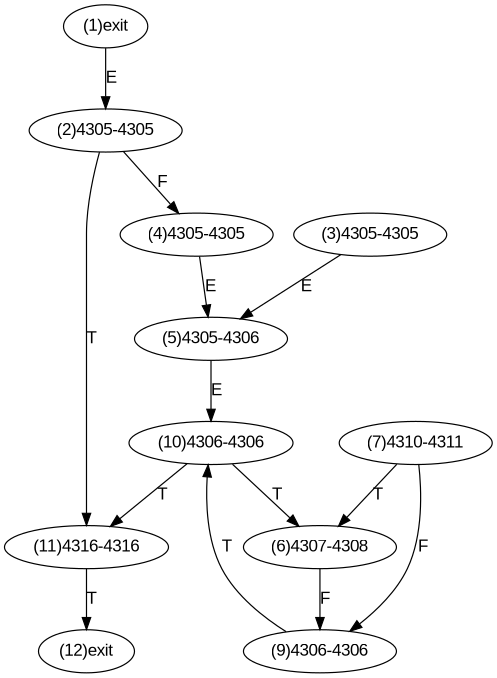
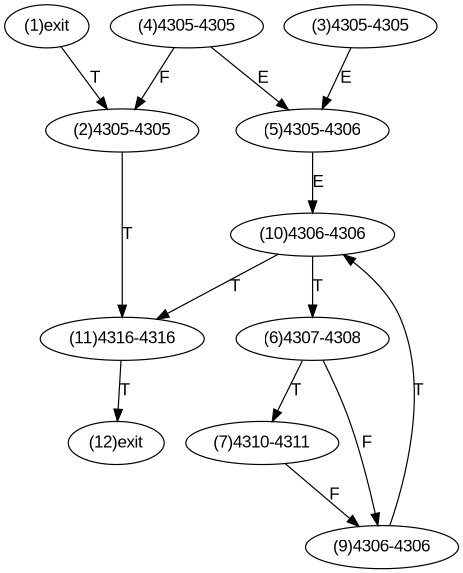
(112, 78) -> (95, 78)
(147, 178) -> (158, 73)
(372, 491) -> (290, 386)
